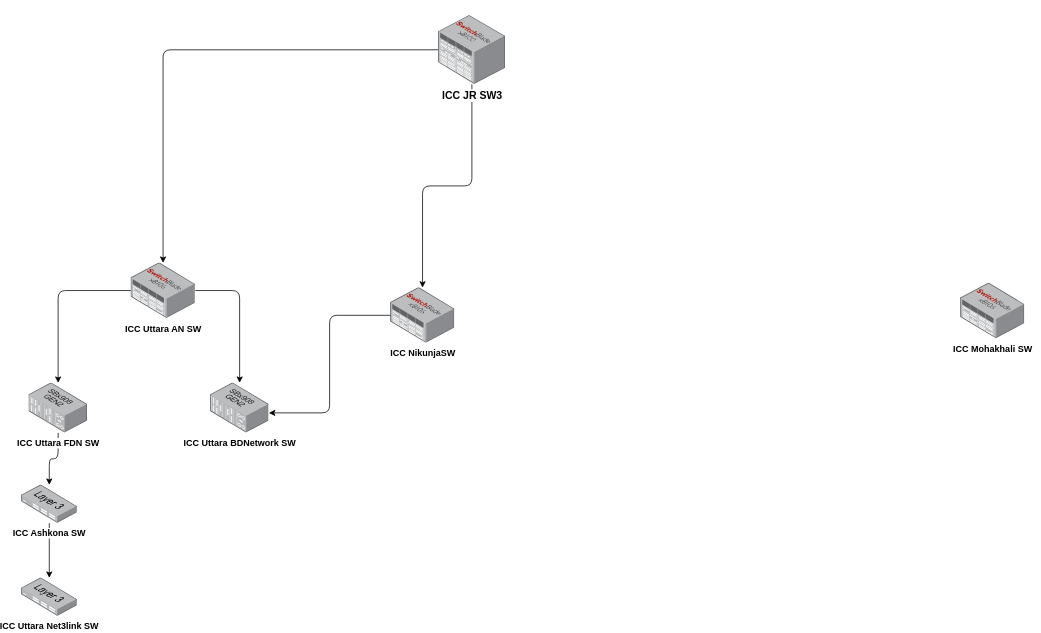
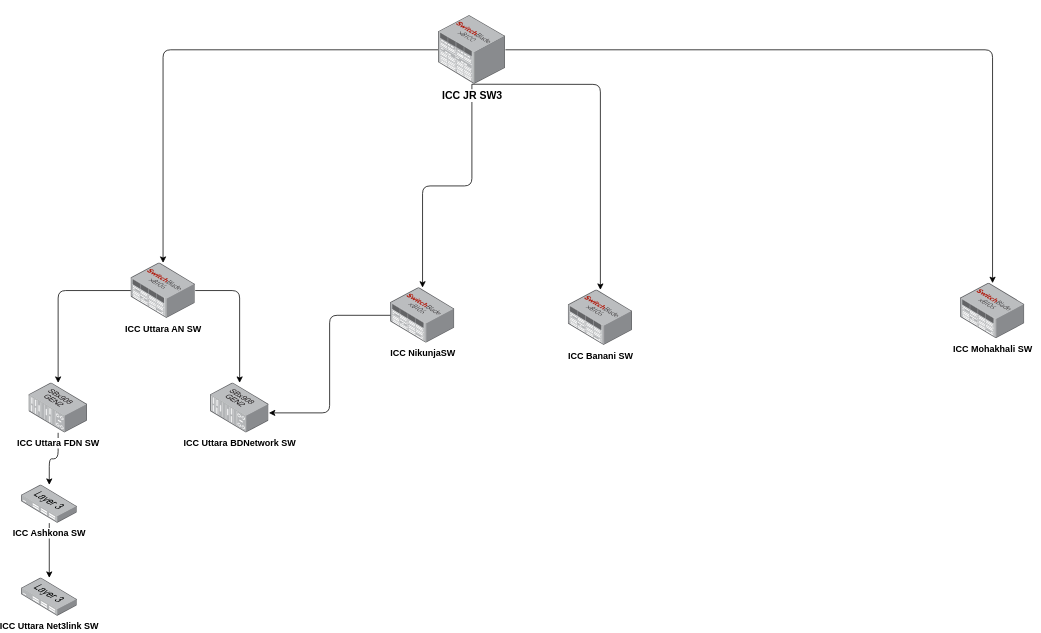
none -> (861, 50)
none -> (600, 124)
none -> (600, 318)
